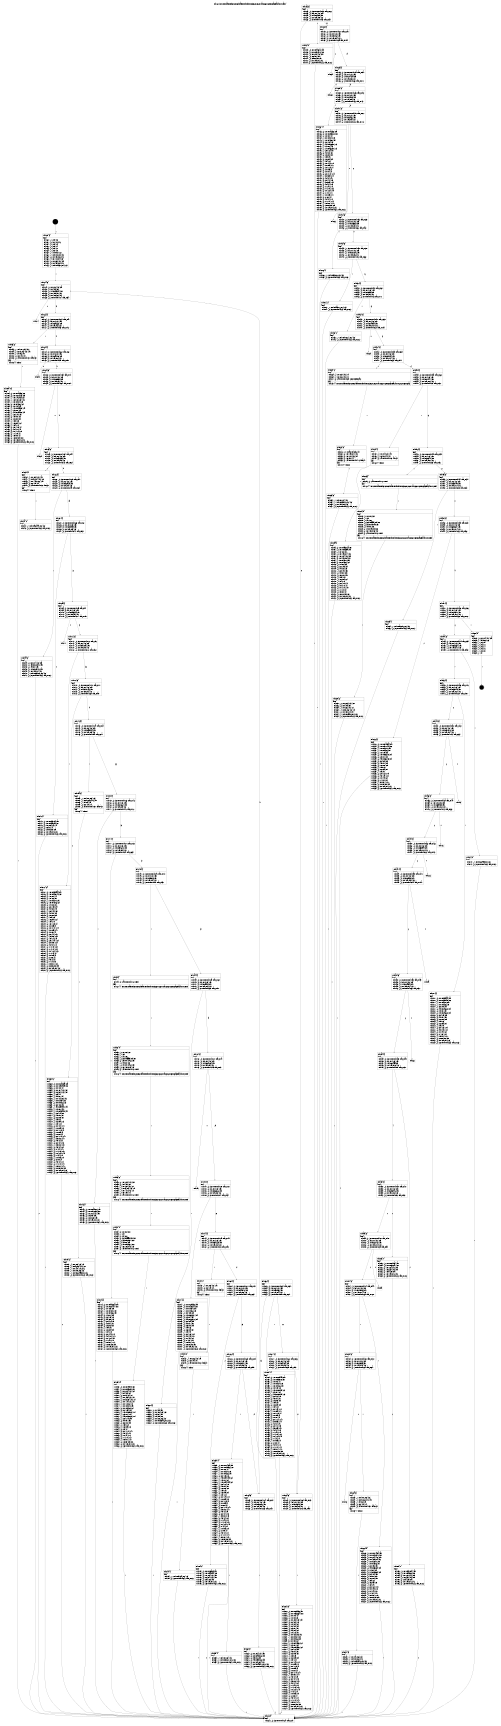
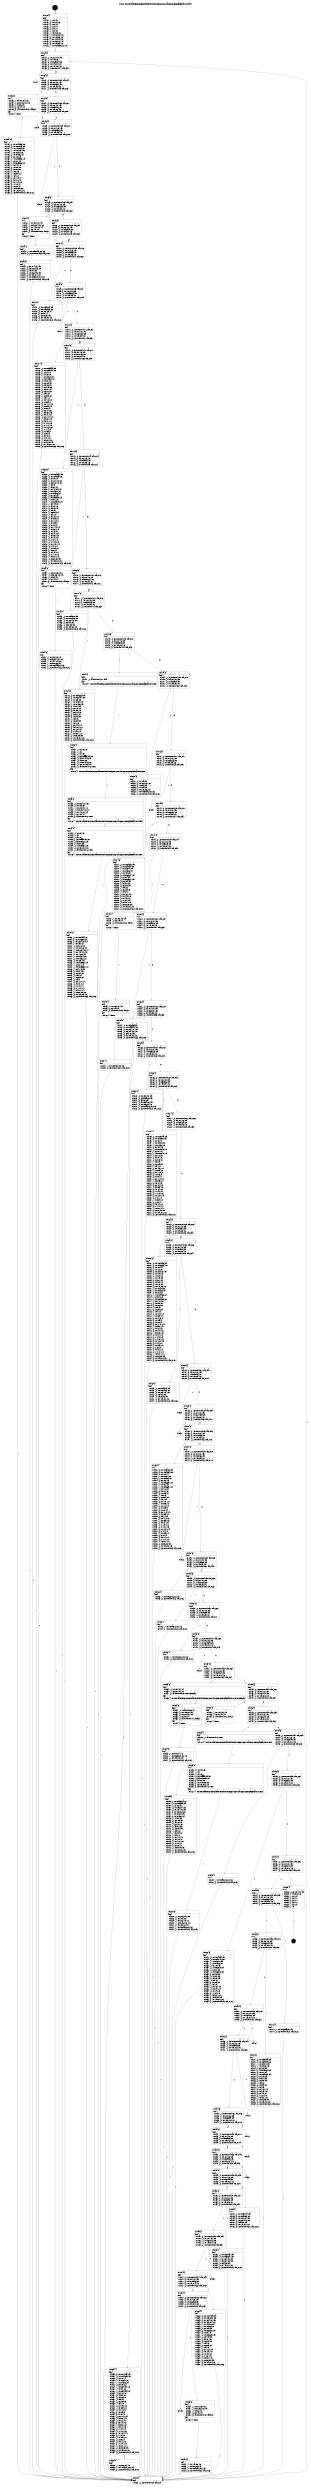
(301, 757) -> (180, 1237)
(259, 1395) -> (158, 1065)
